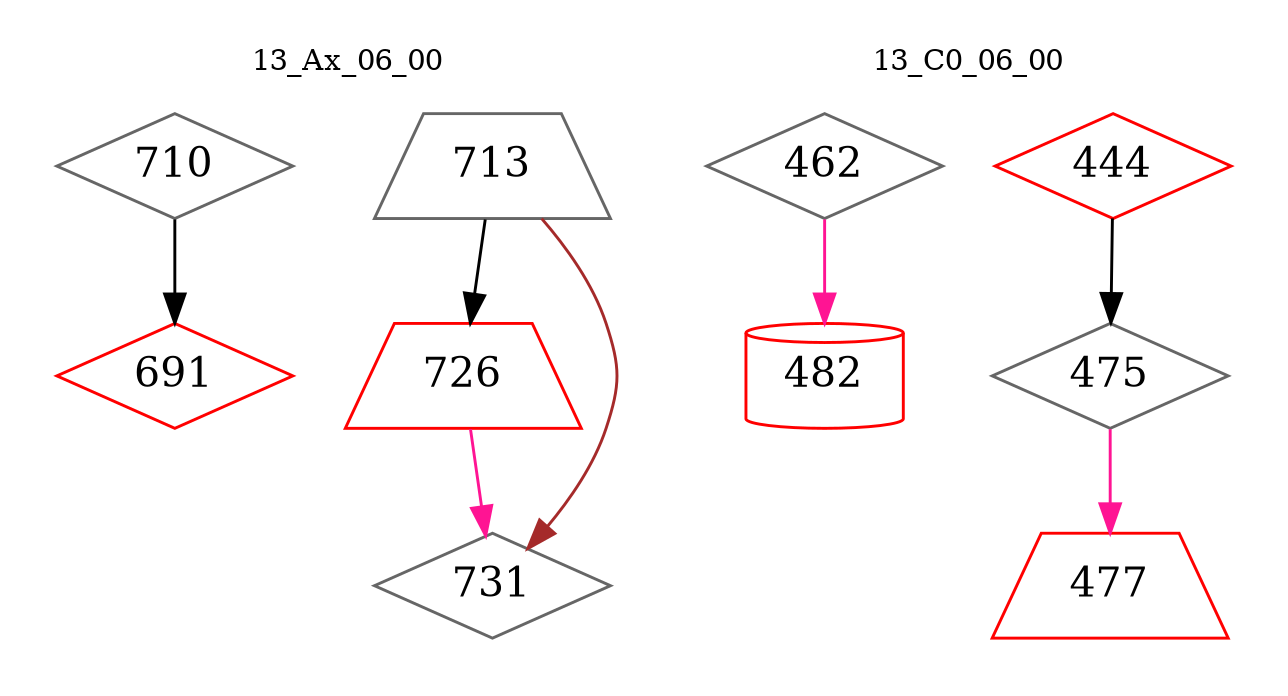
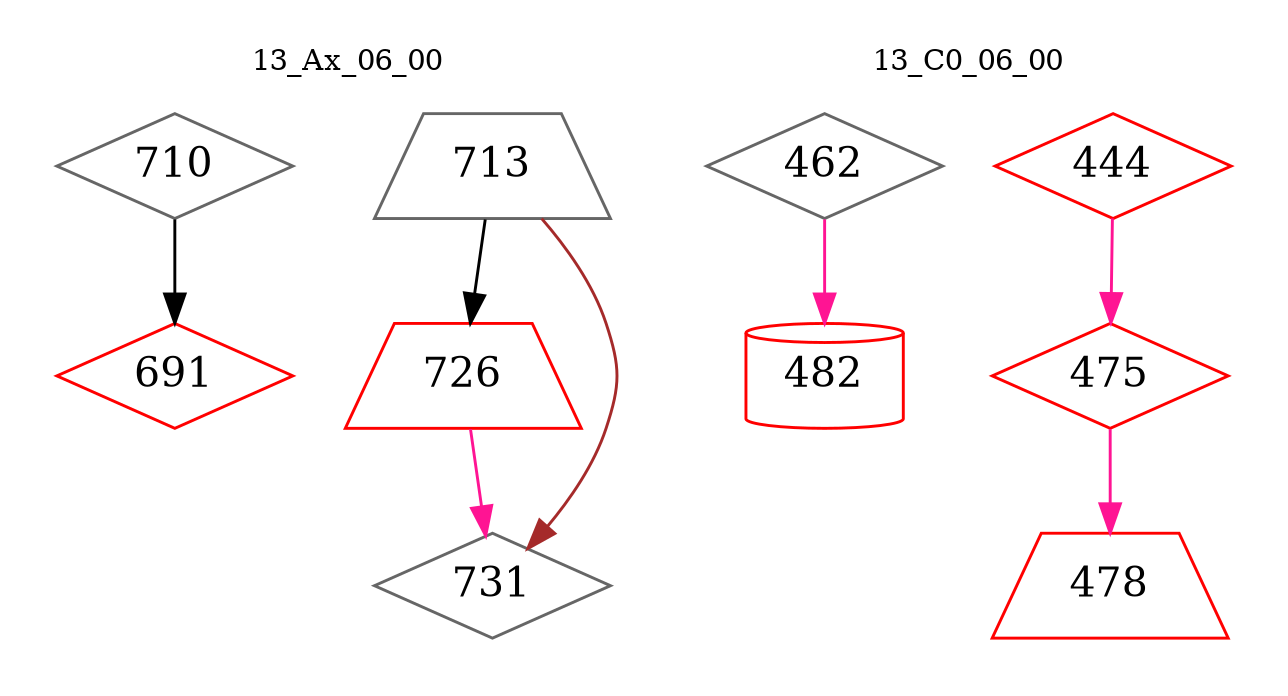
(1112, 256) -> (1112, 256)
(1110, 376) -> (1110, 376)
(1110, 586) -> (1110, 586)
